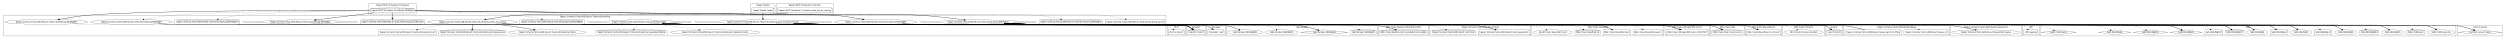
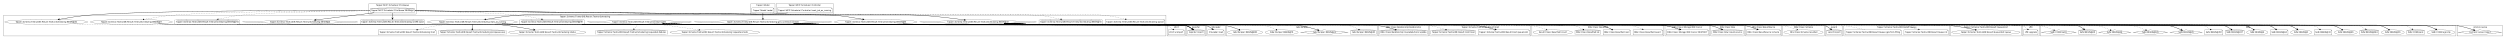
(1265, 24) -> (1265, 24)
none -> (2087, 32)
